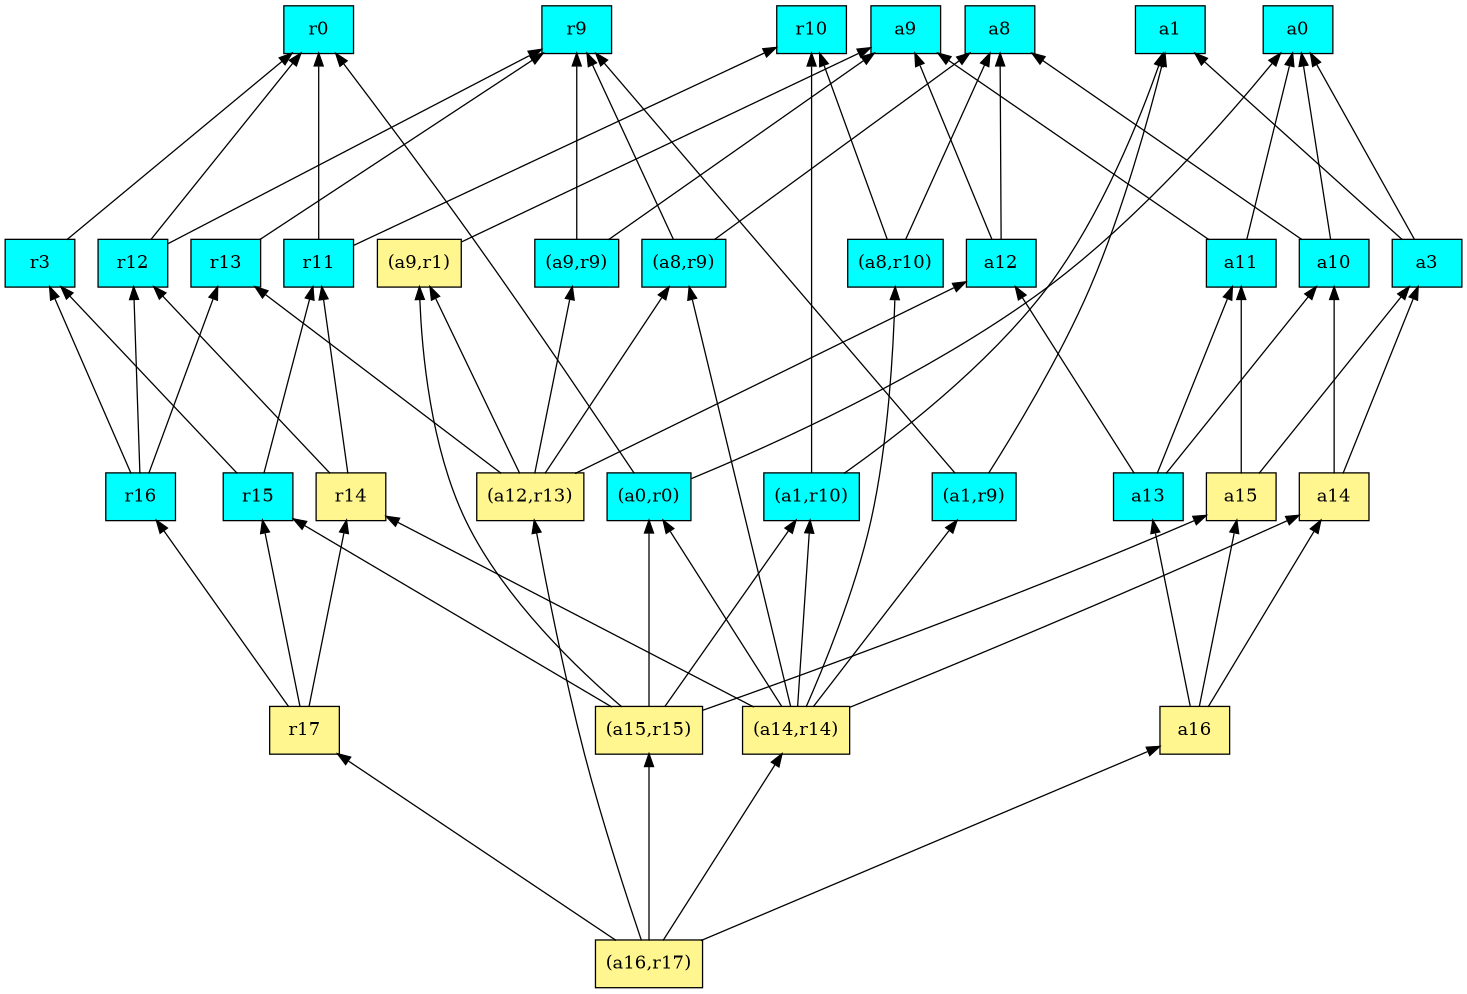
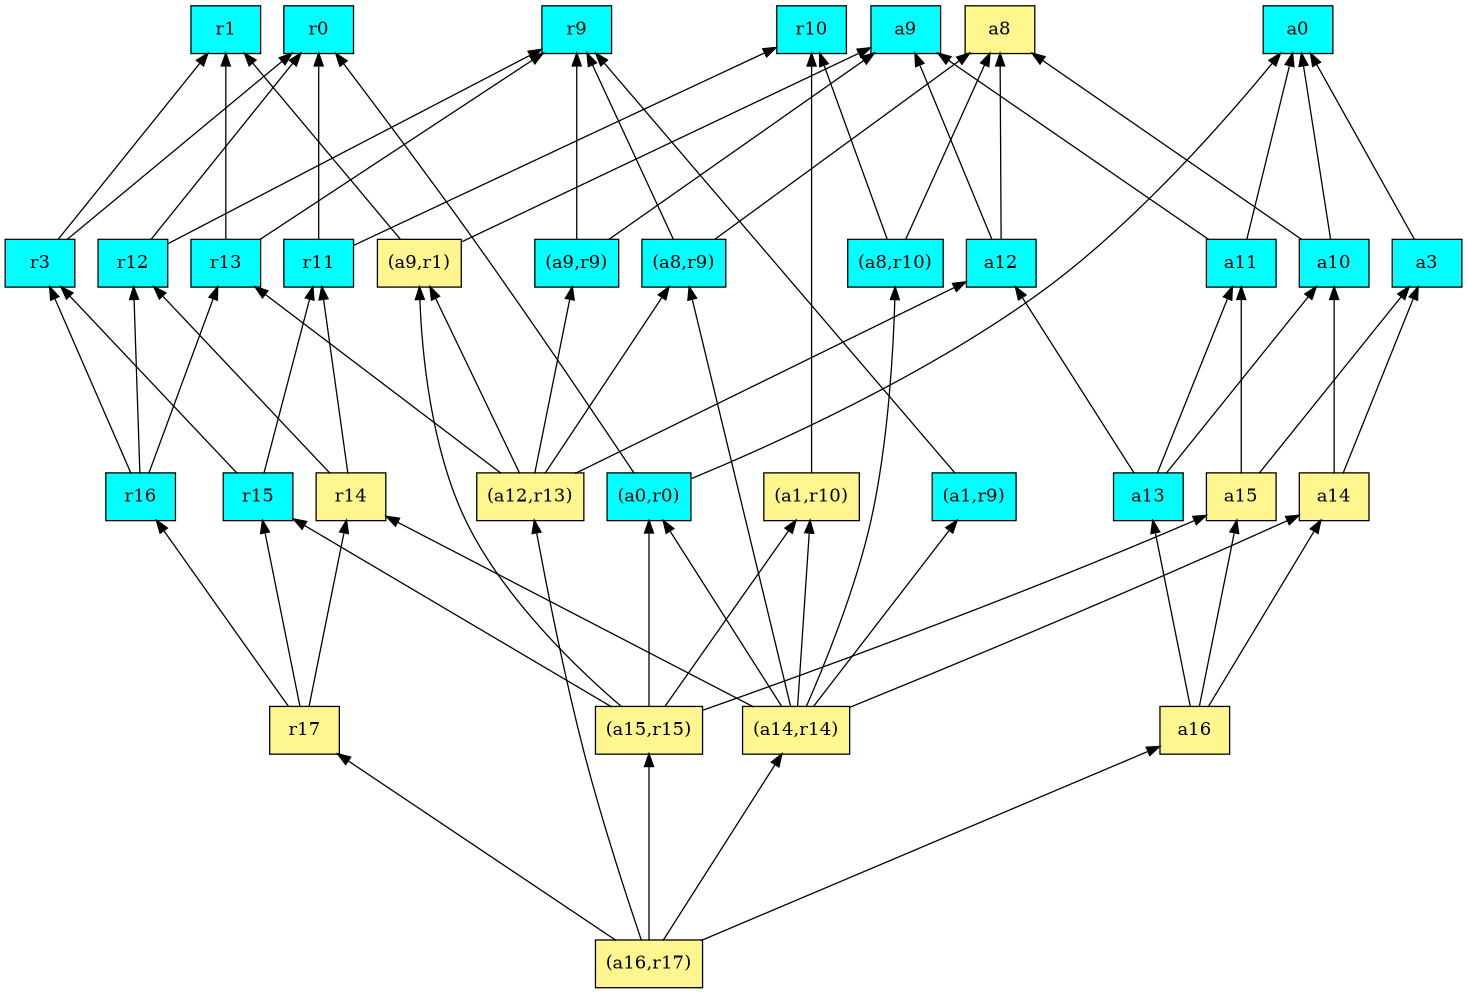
none -> (226, 30)
(1000, 30) -> (1000, 30)
(1170, 30) -> none
(812, 497) -> (812, 497)
